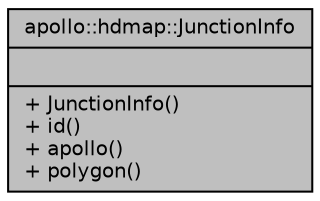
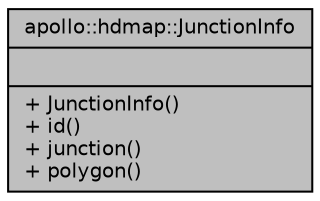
(74, 149) -> (83, 149)
